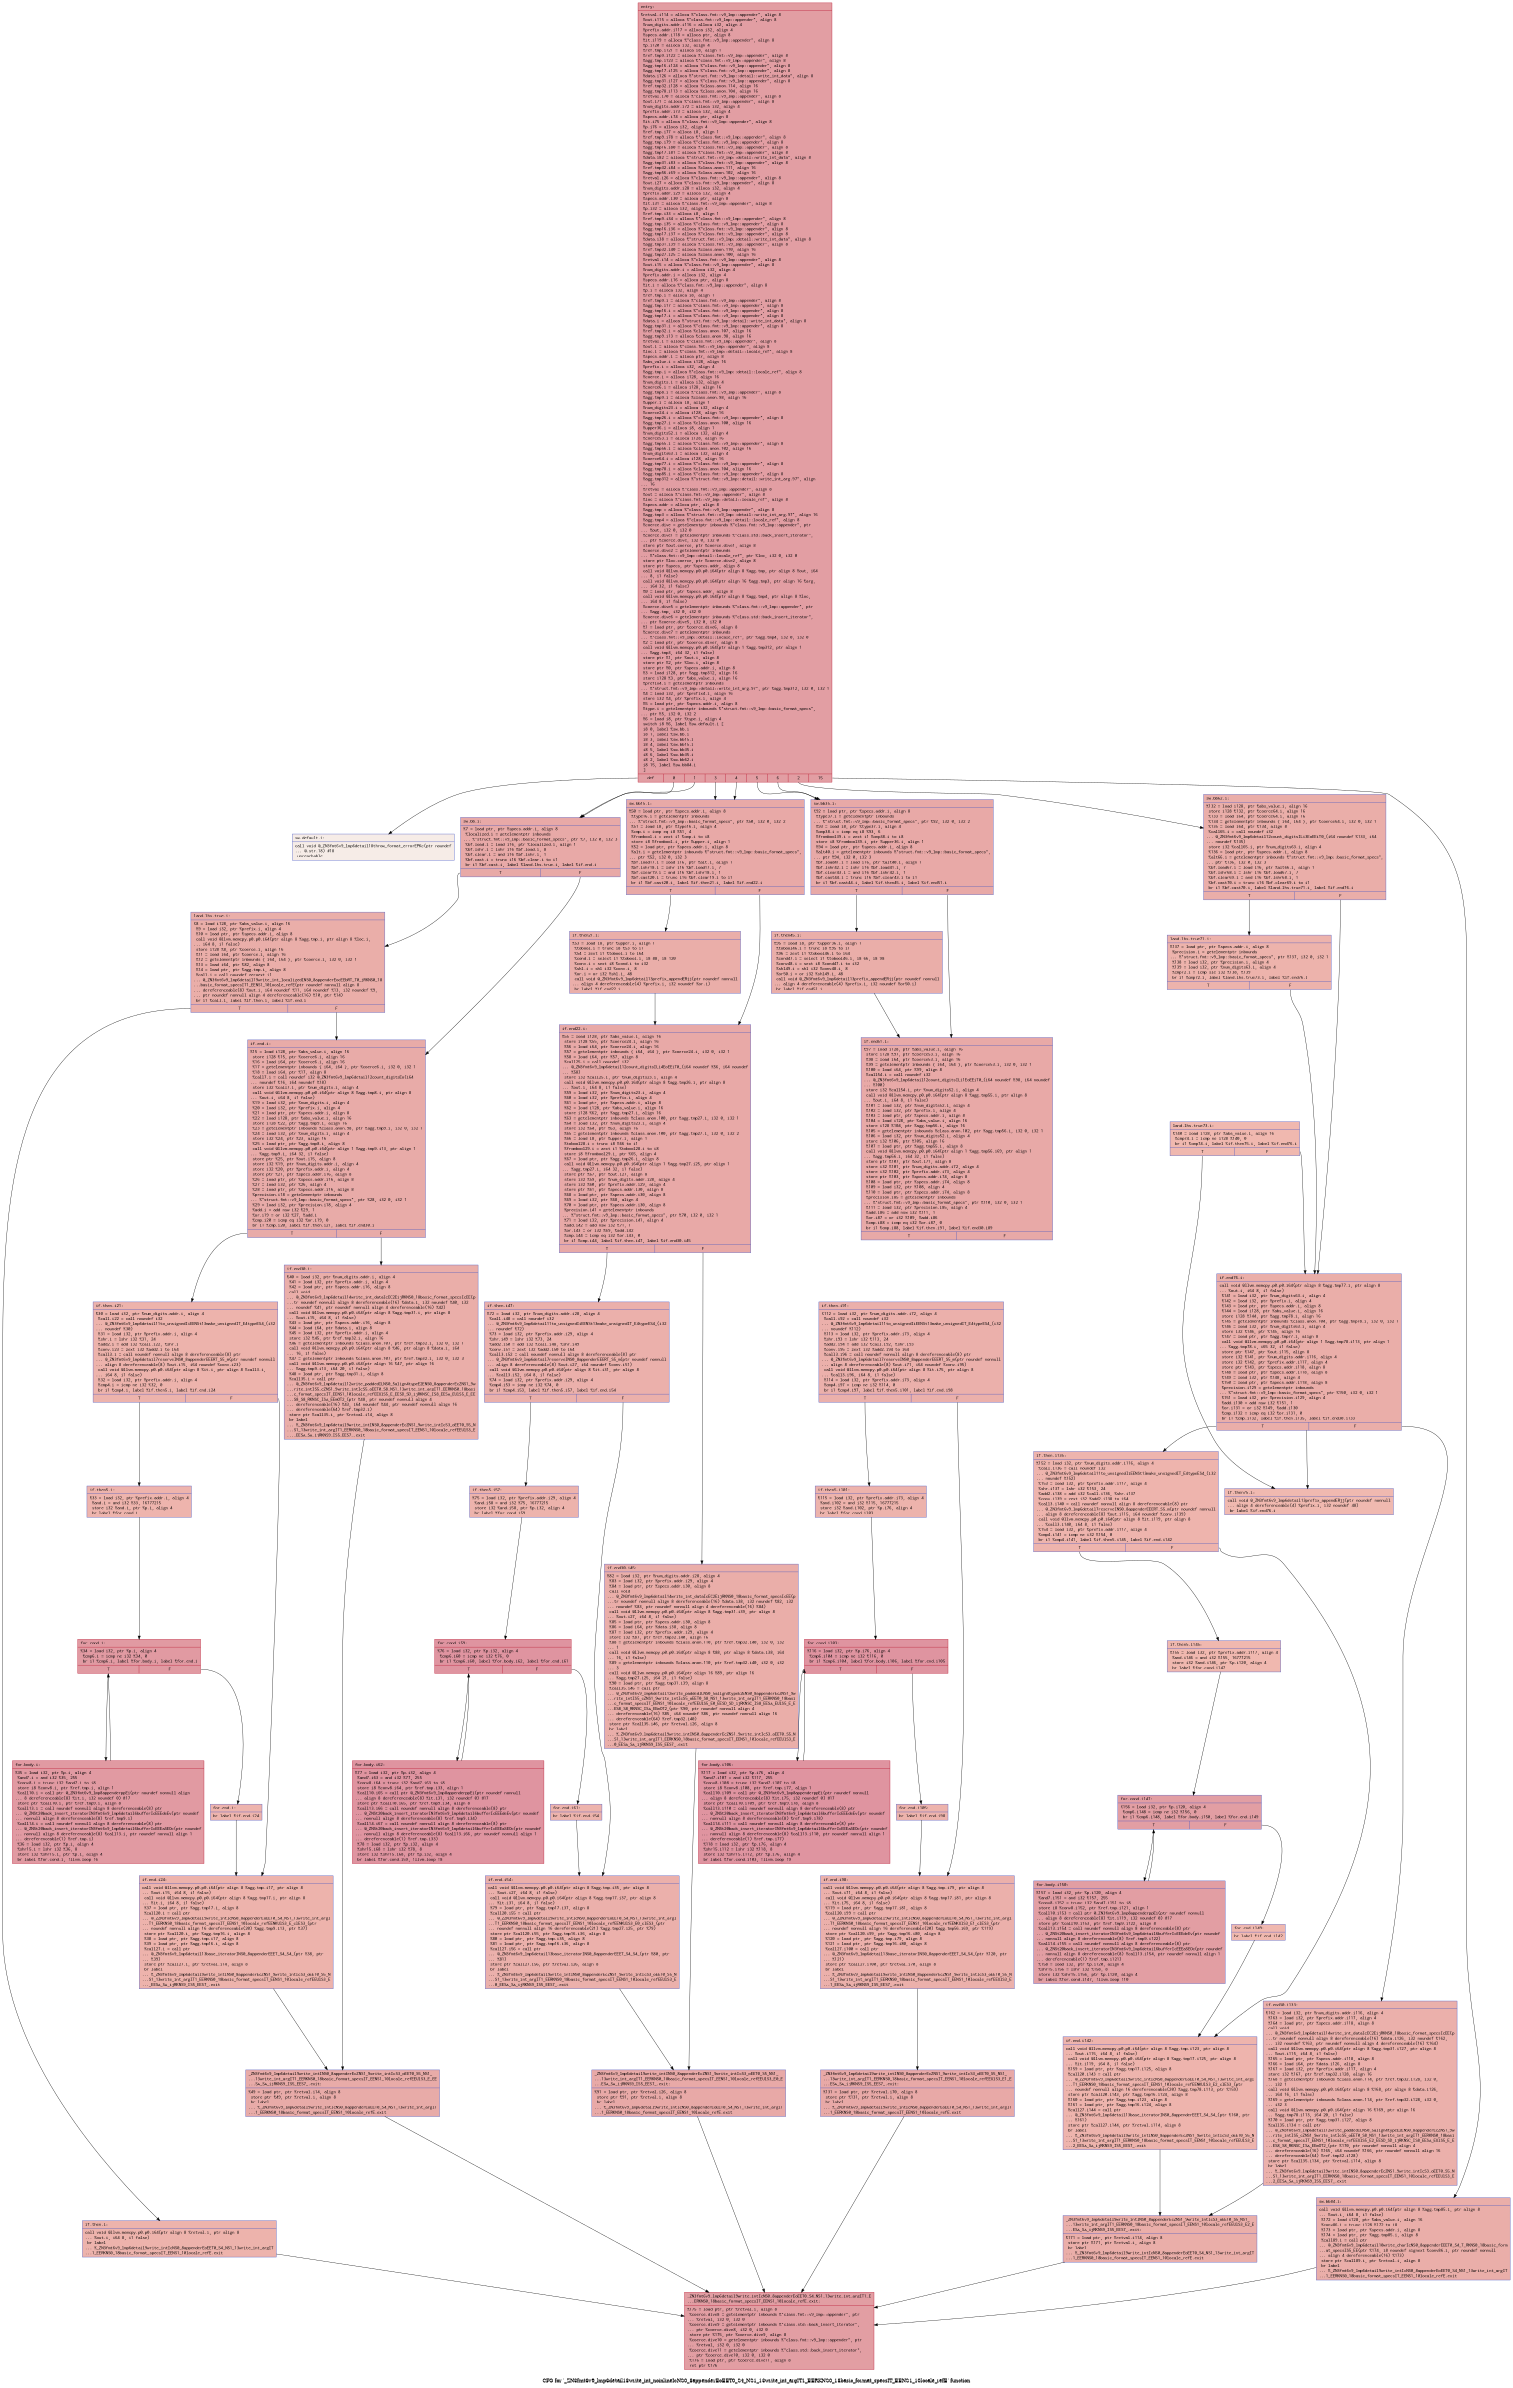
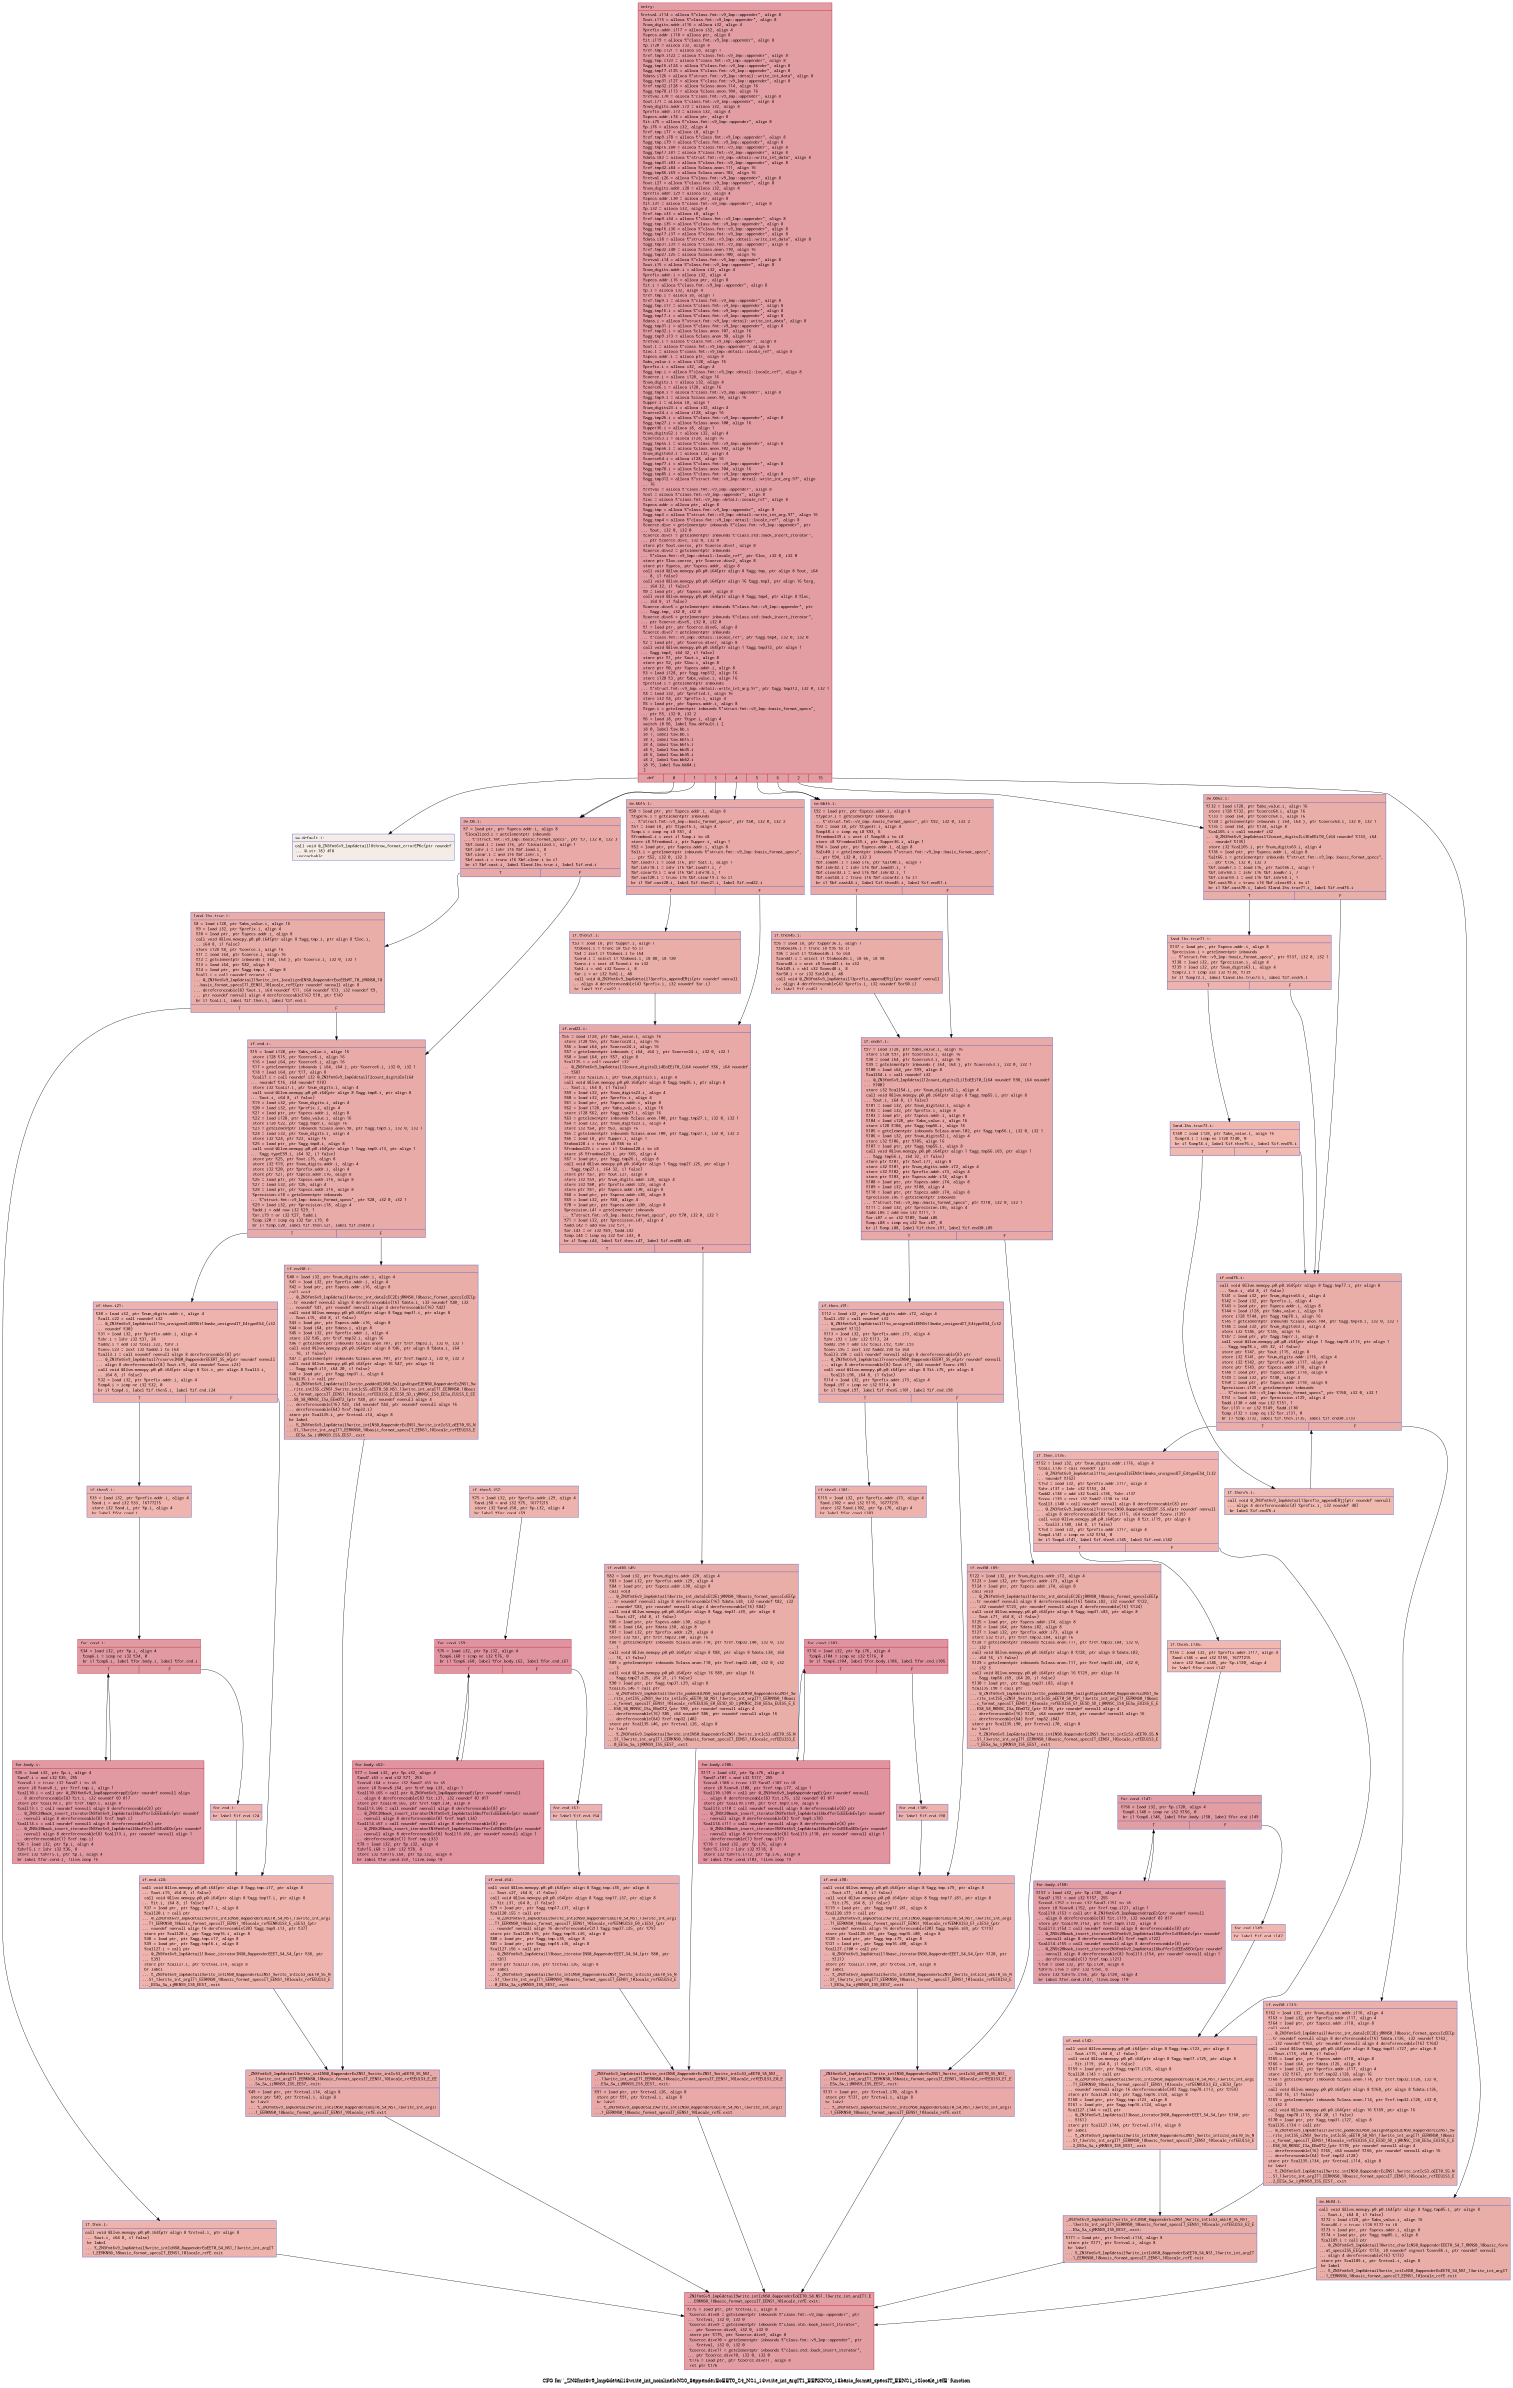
none -> (1214, 1055)
(289, 1154) -> (293, 1154)
none -> (909, 1269)
(577, 1352) -> none
(1307, 1458) -> (1311, 1461)
none -> (1064, 1656)
